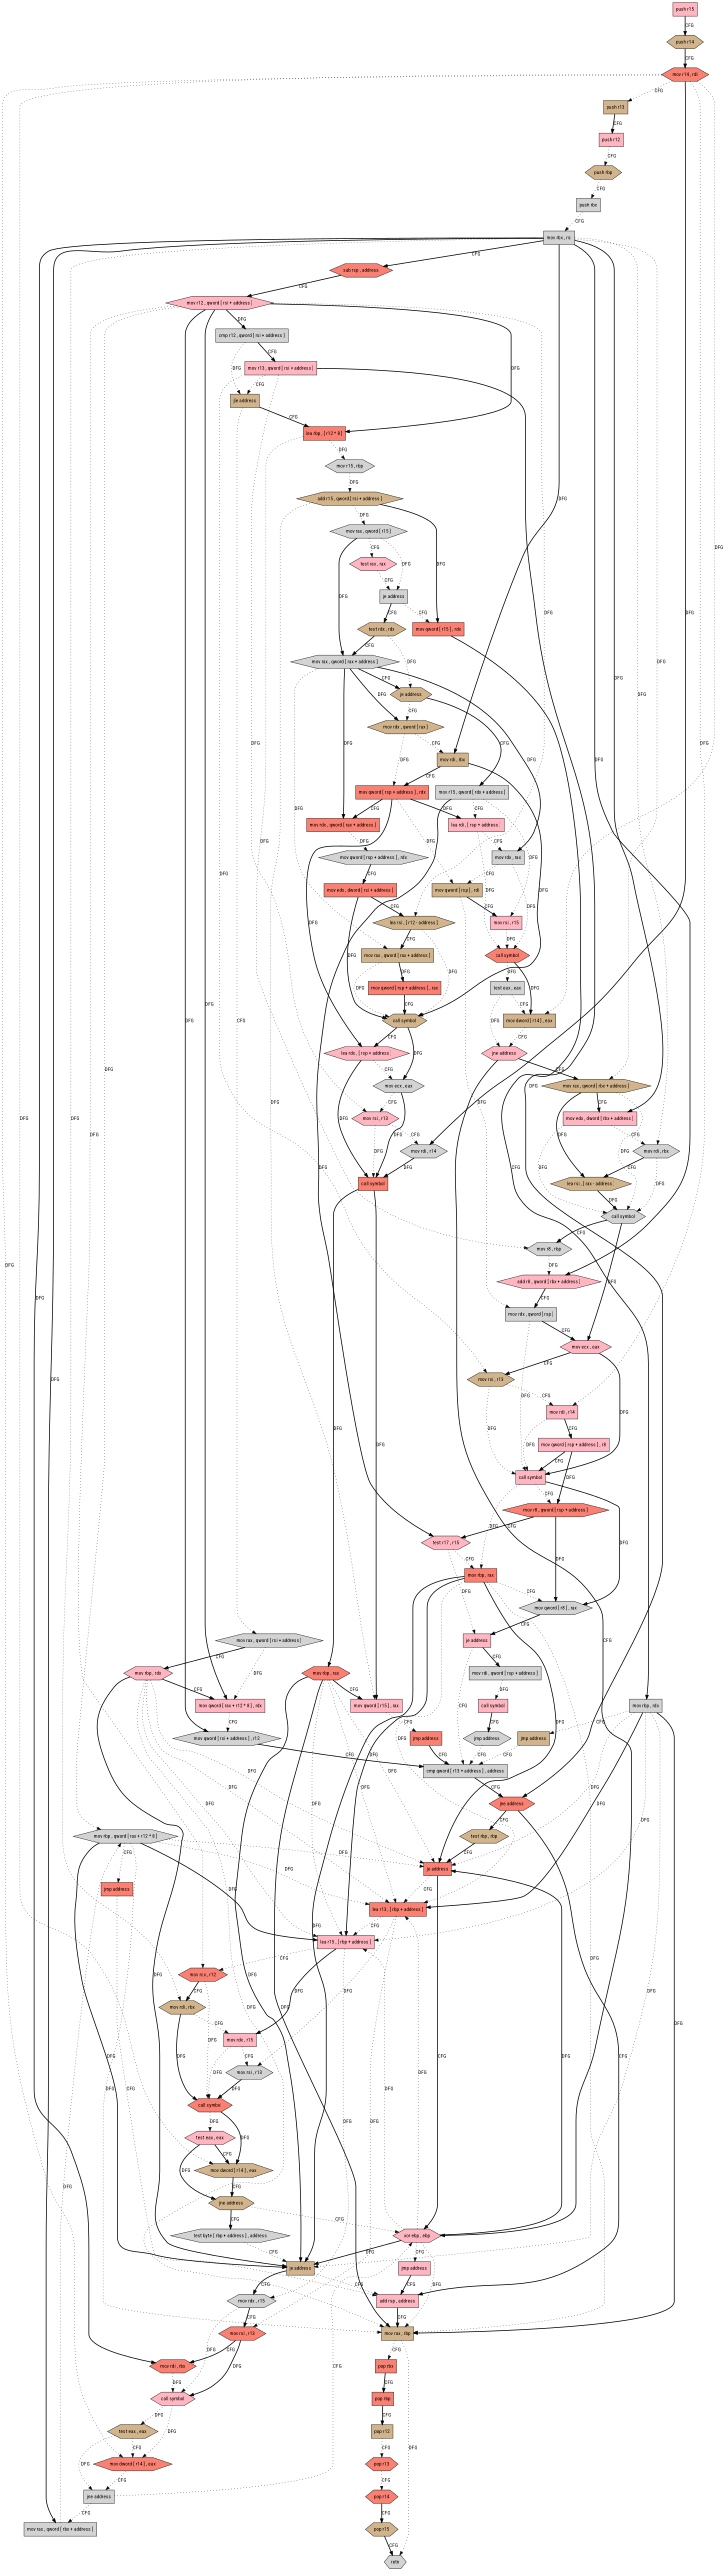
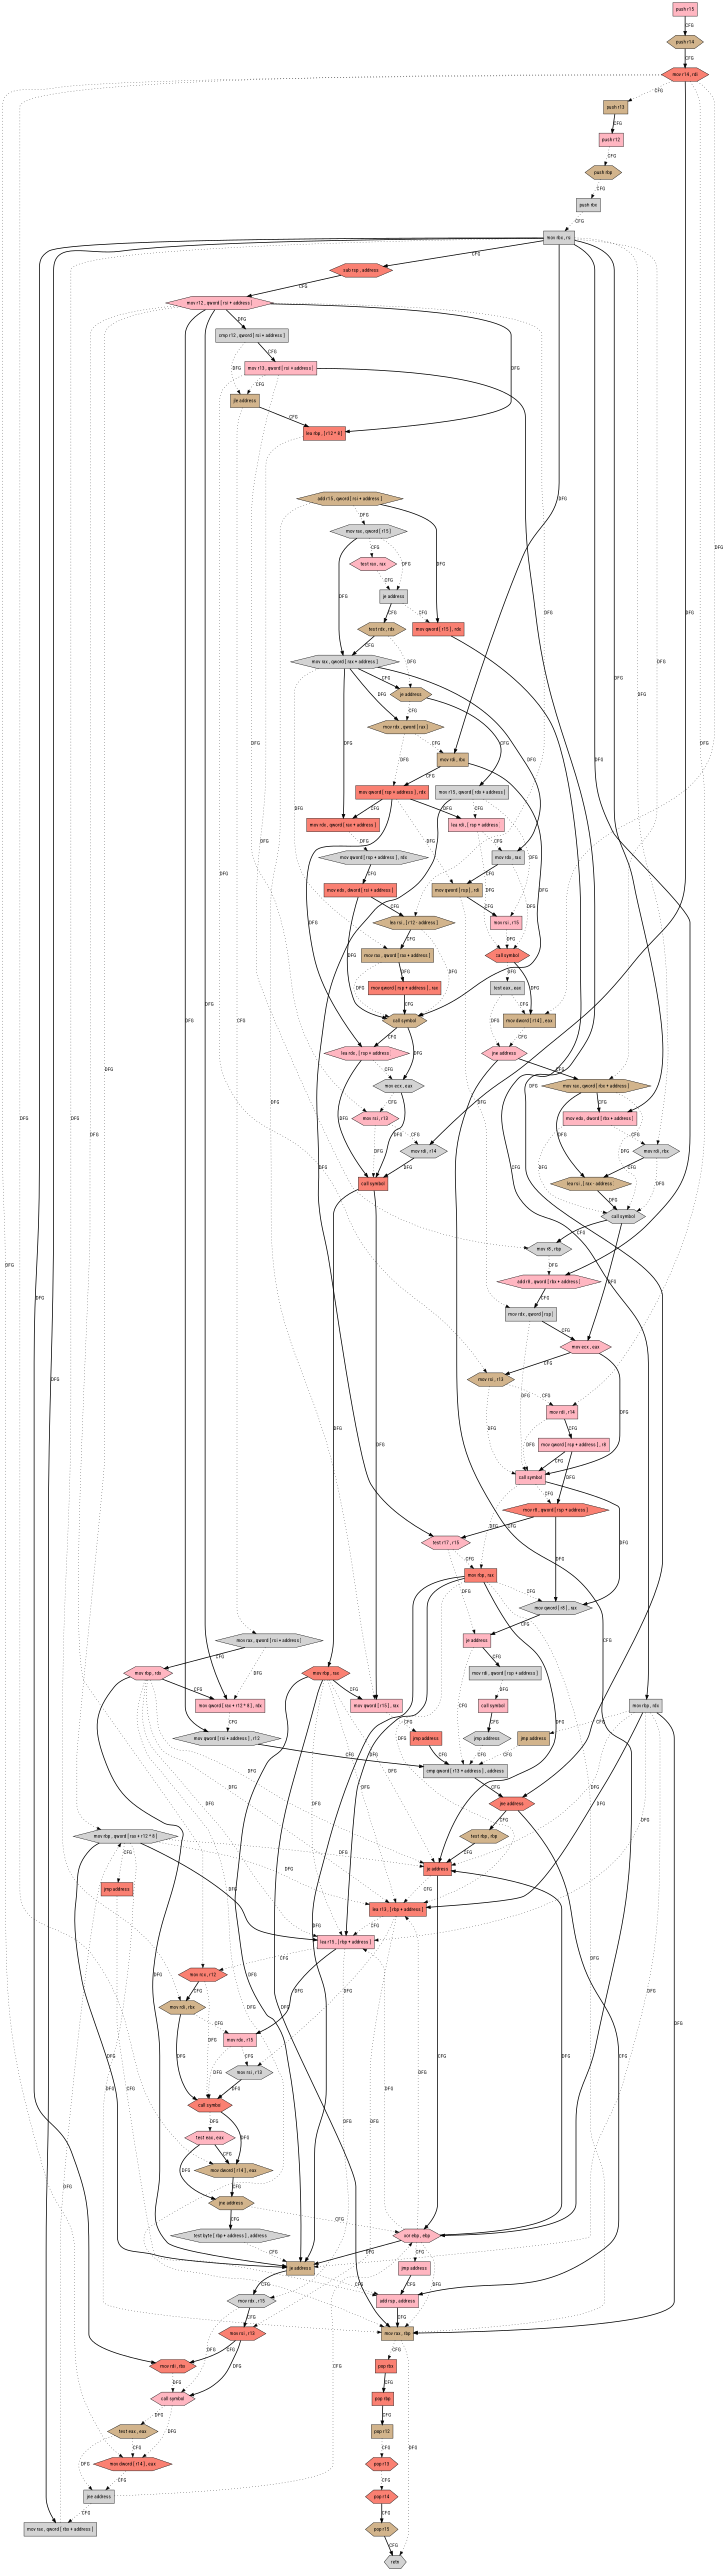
(350, 466) -> none
(482, 874) -> (482, 874)
